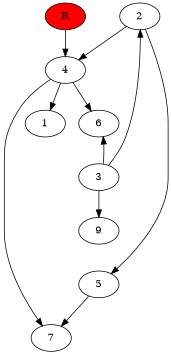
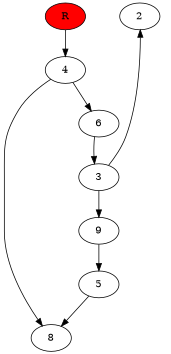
(106, 41) -> none
(45, 124) -> none
(104, 154) -> (94, 147)
(168, 155) -> (99, 254)
(51, 338) -> (51, 338)
